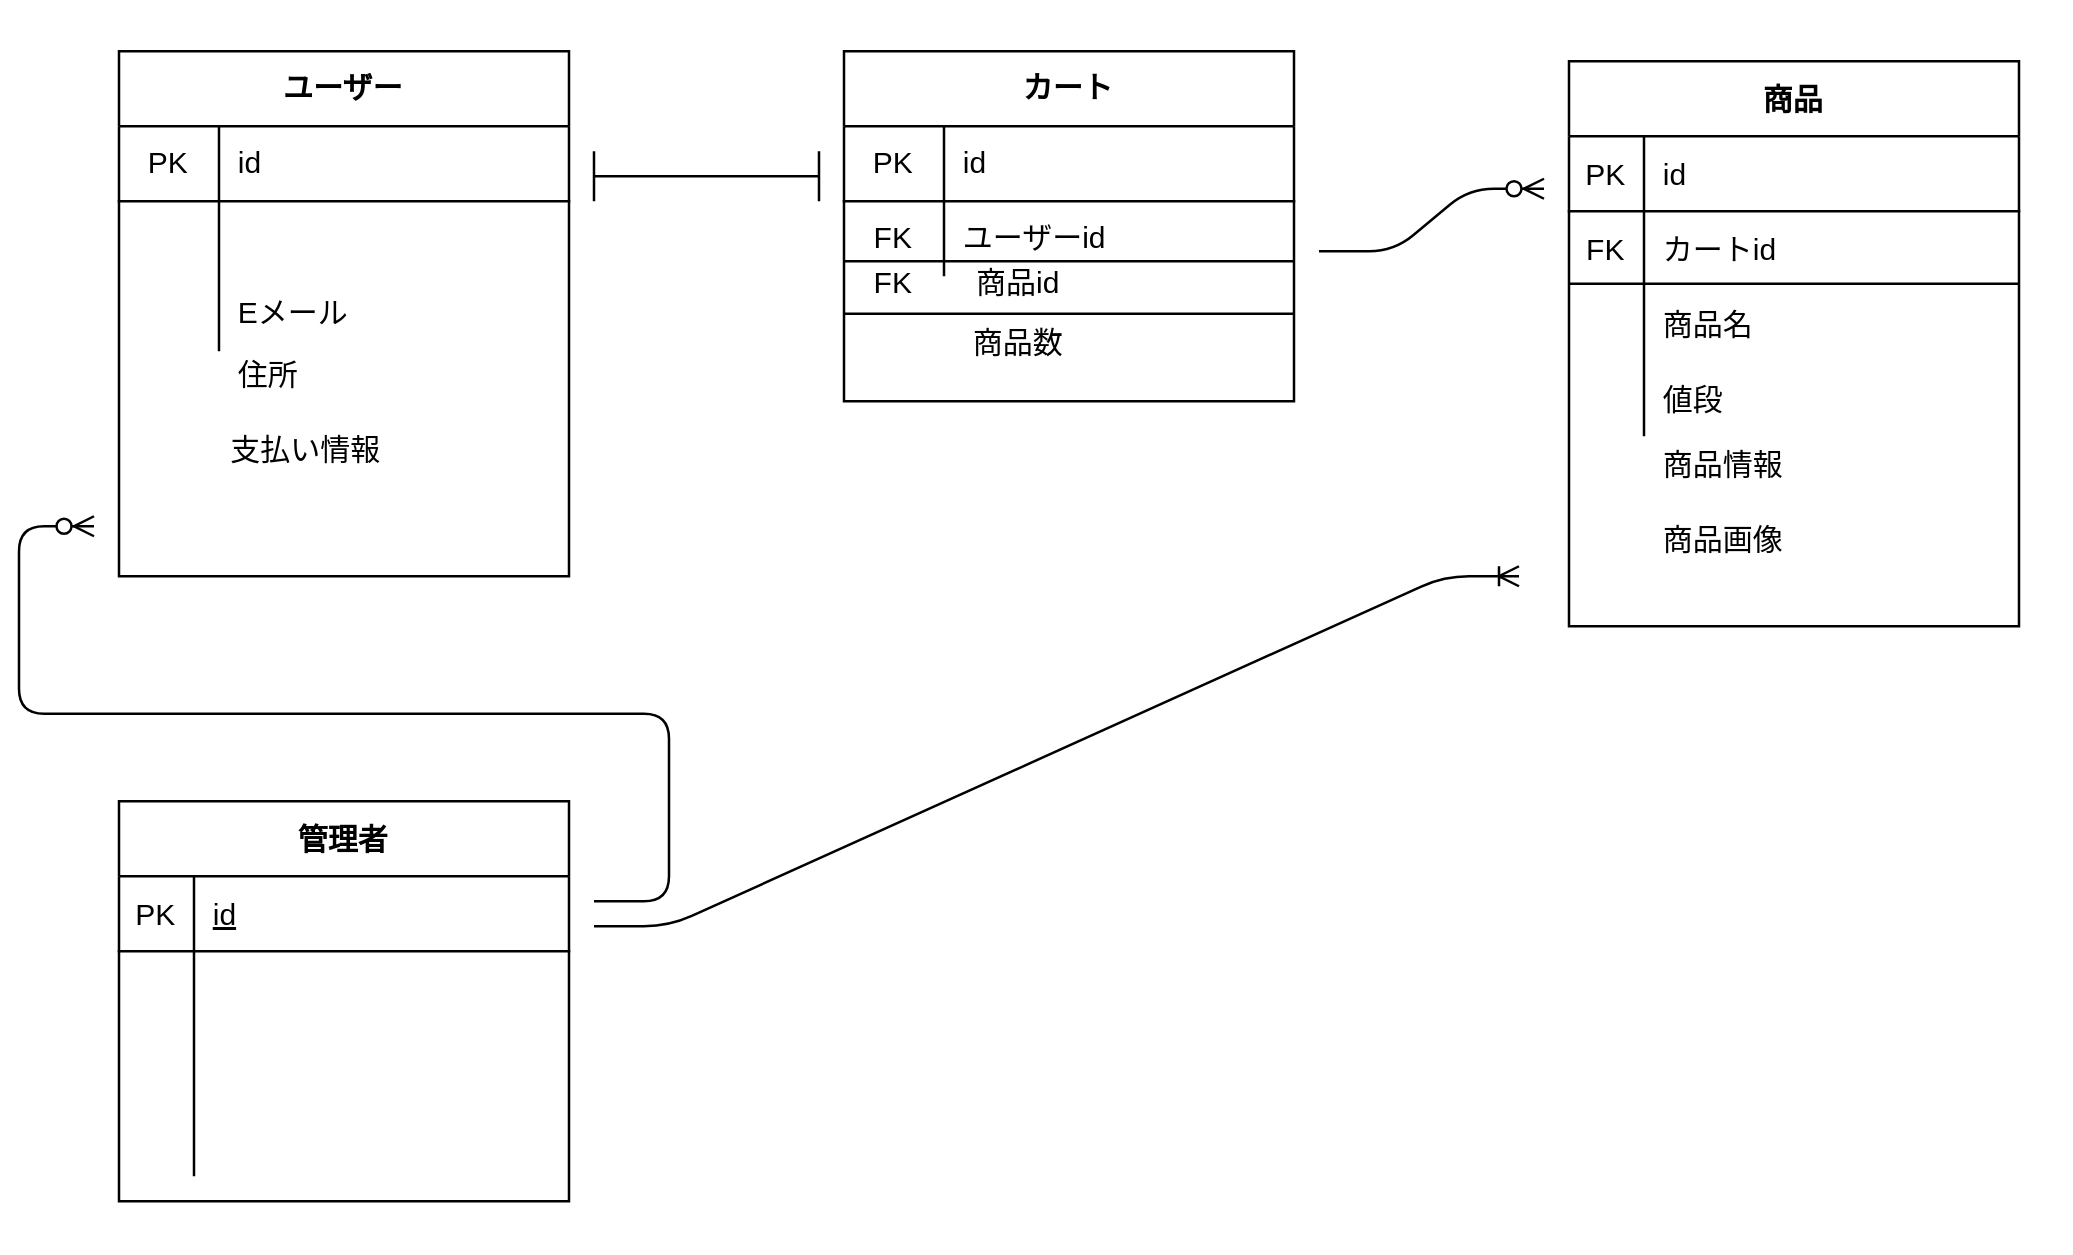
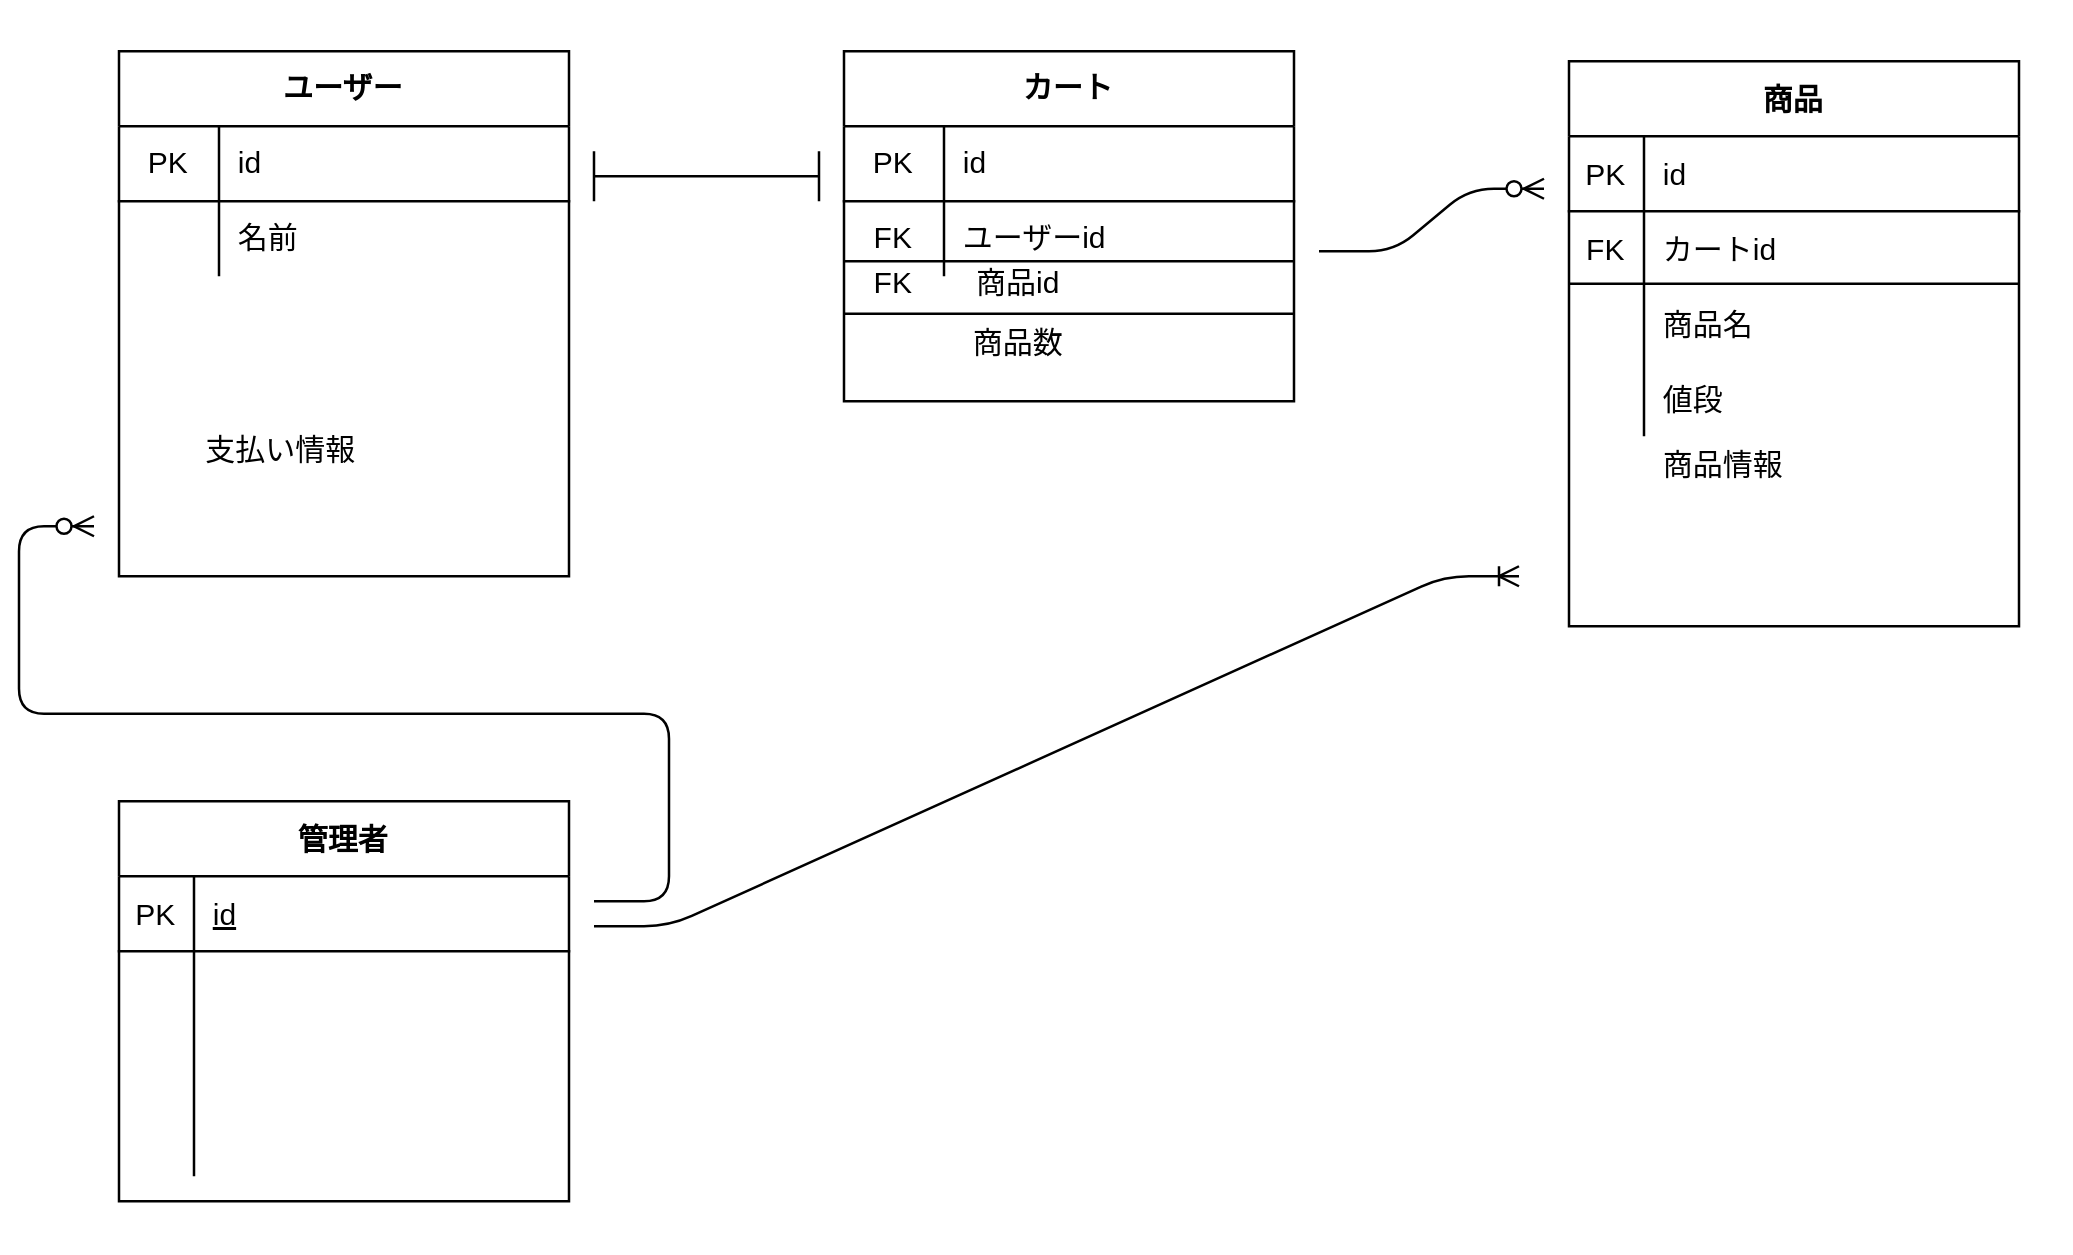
none -> (394, 239)
(394, 314) -> none
(269, 376) -> none
(306, 451) -> (281, 451)
(1831, 539) -> none
